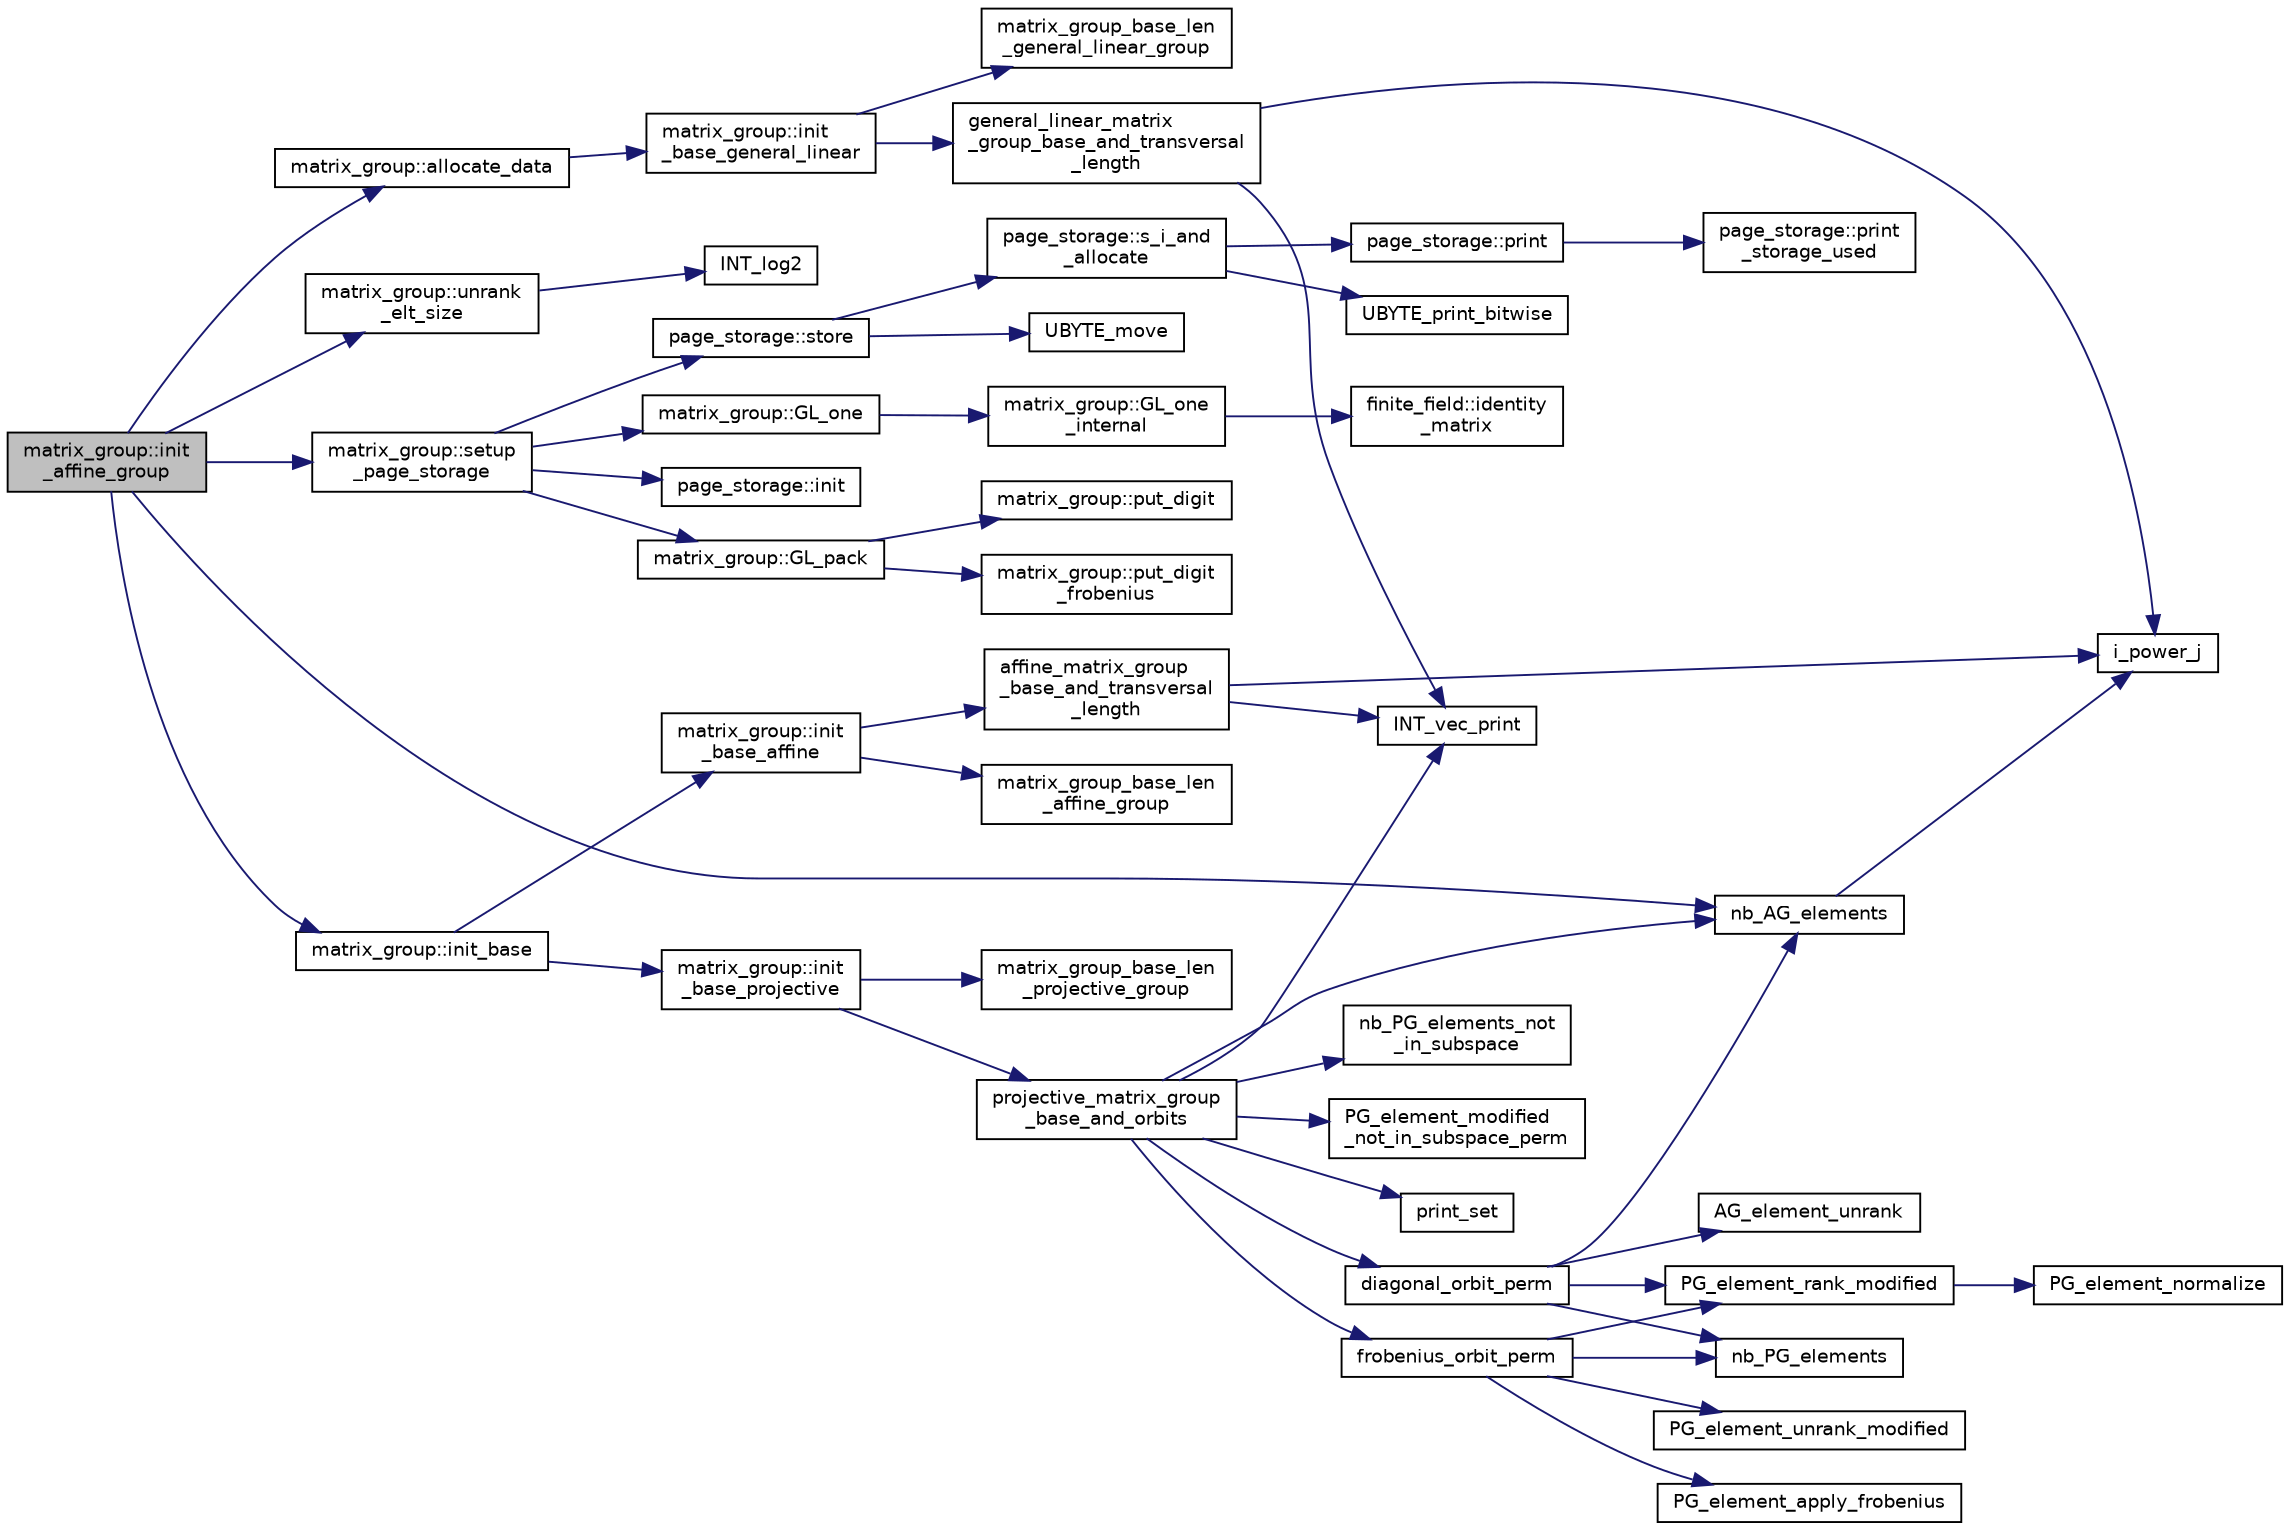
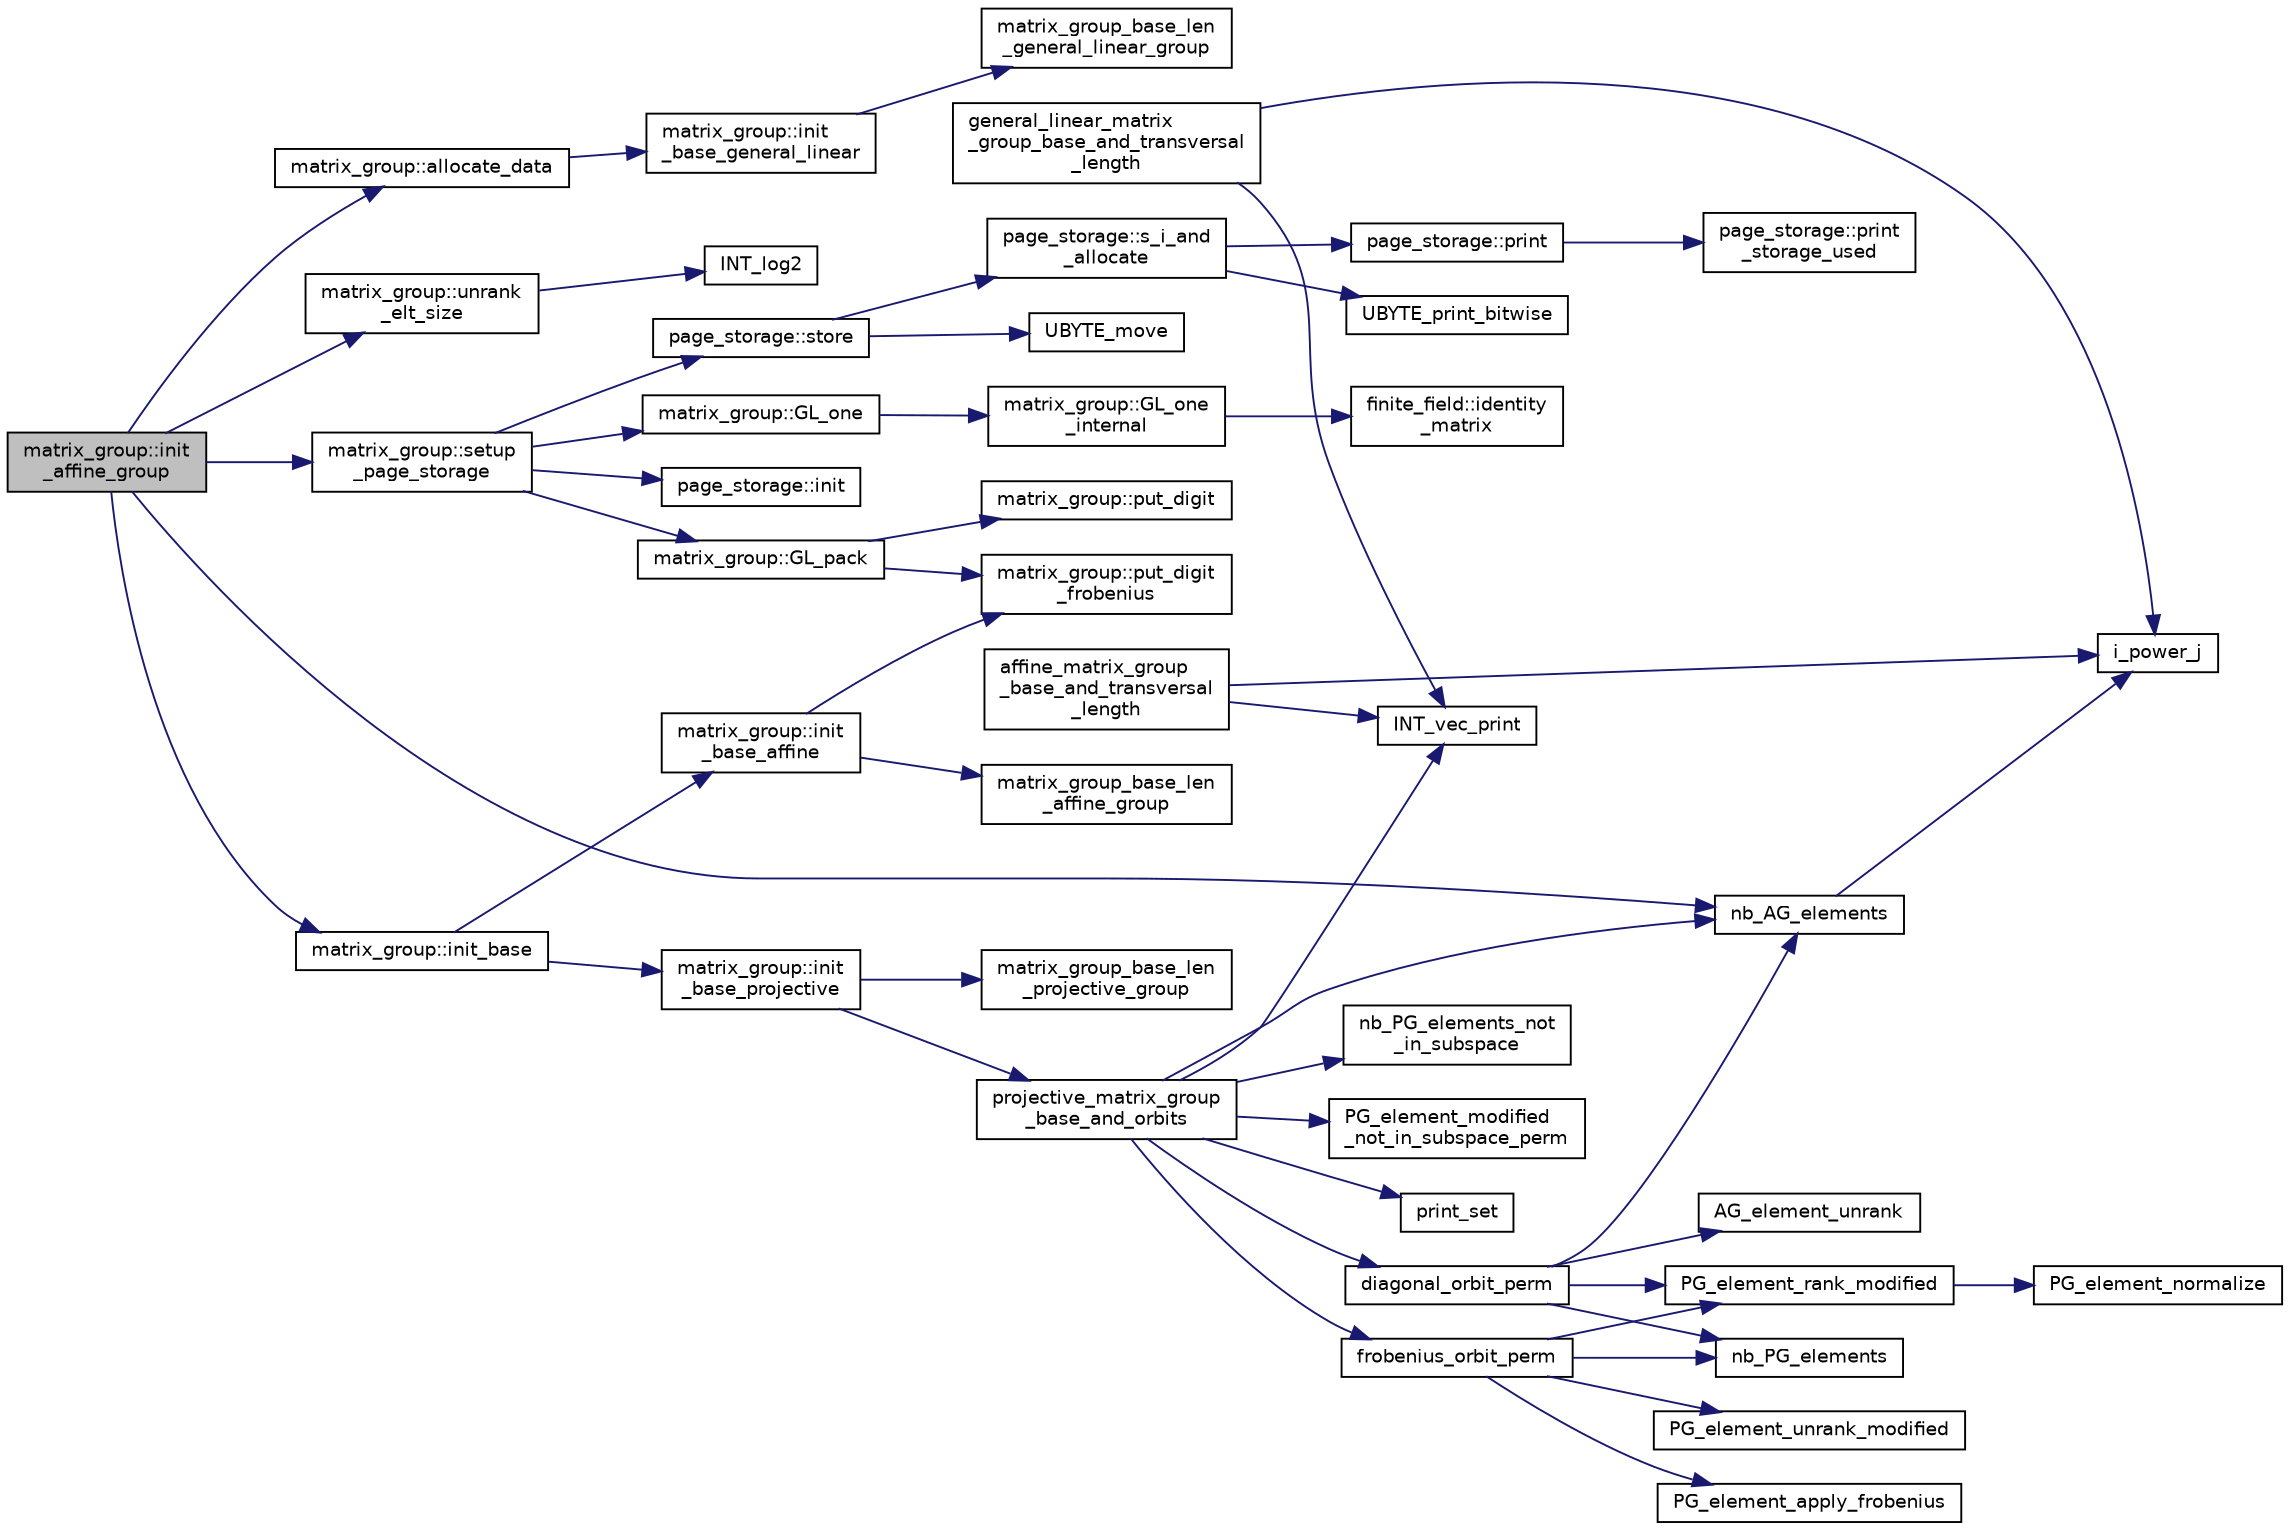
(904, 143) -> none
(913, 719) -> (893, 662)
